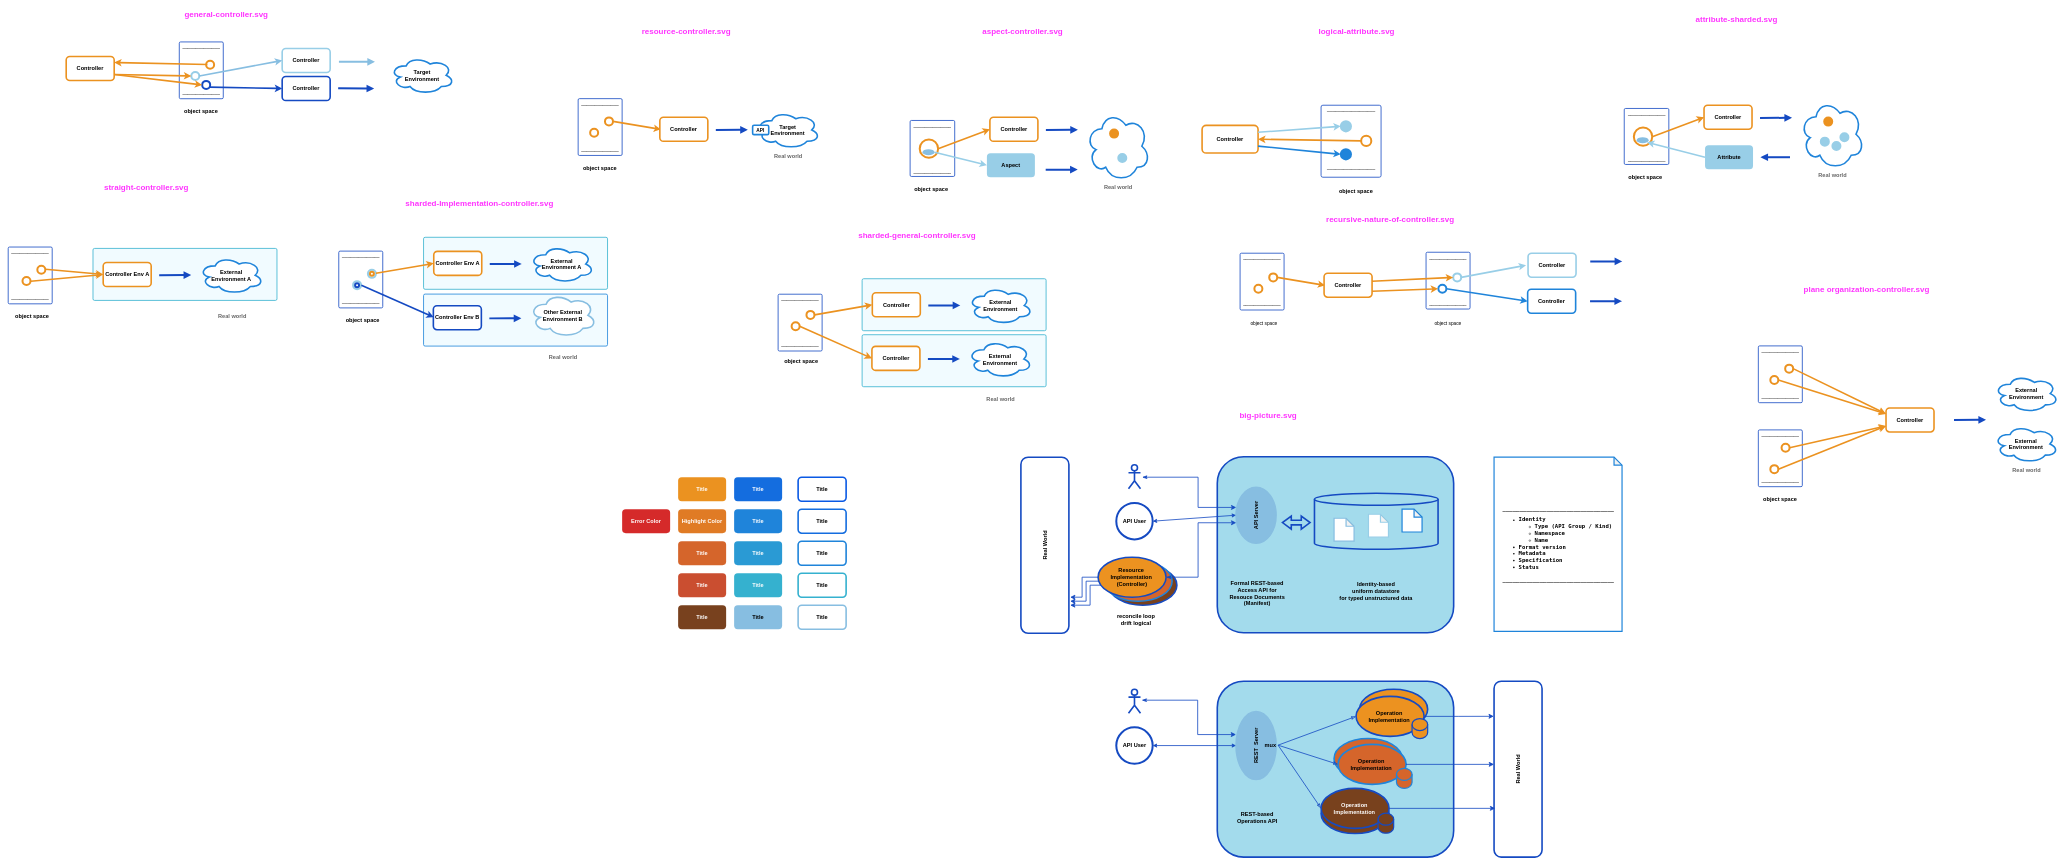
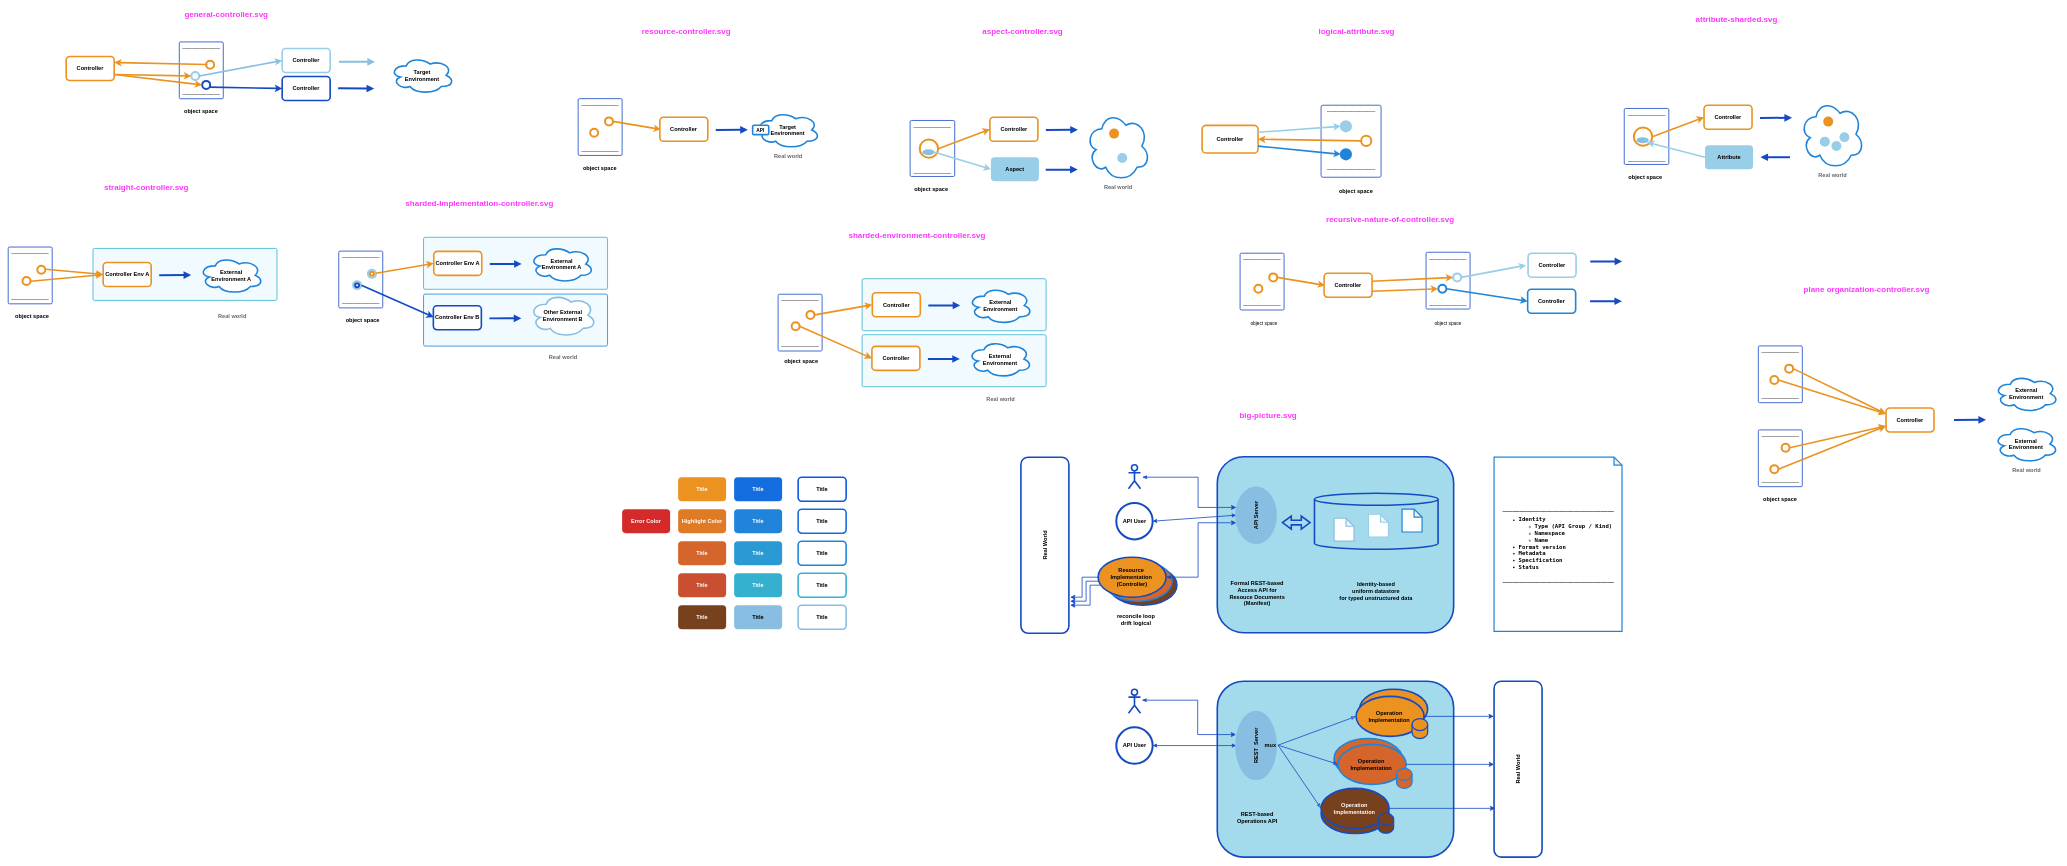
(1011, 165) -> (1015, 169)
(917, 235) -> (917, 235)
